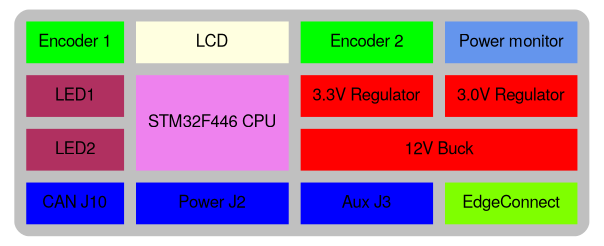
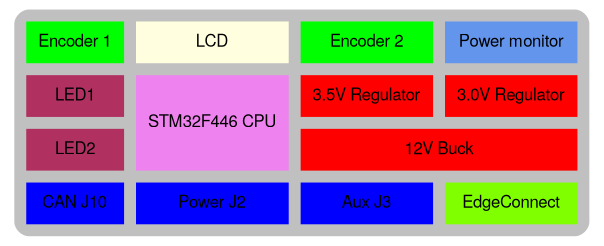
(367, 95) -> (367, 95)
